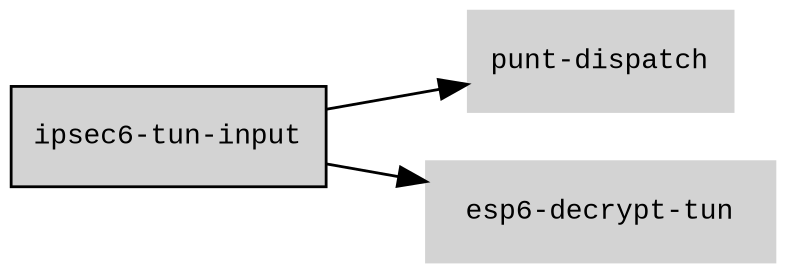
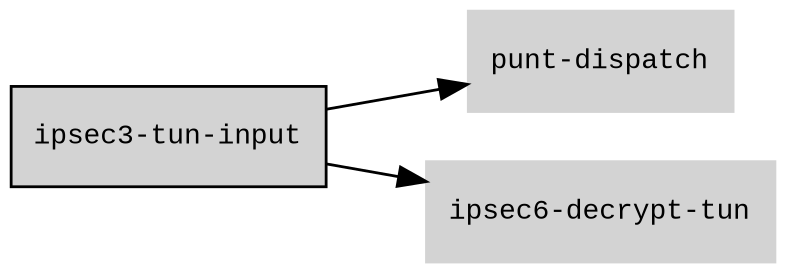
(169, 137) -> (169, 137)
(601, 212) -> (601, 212)
